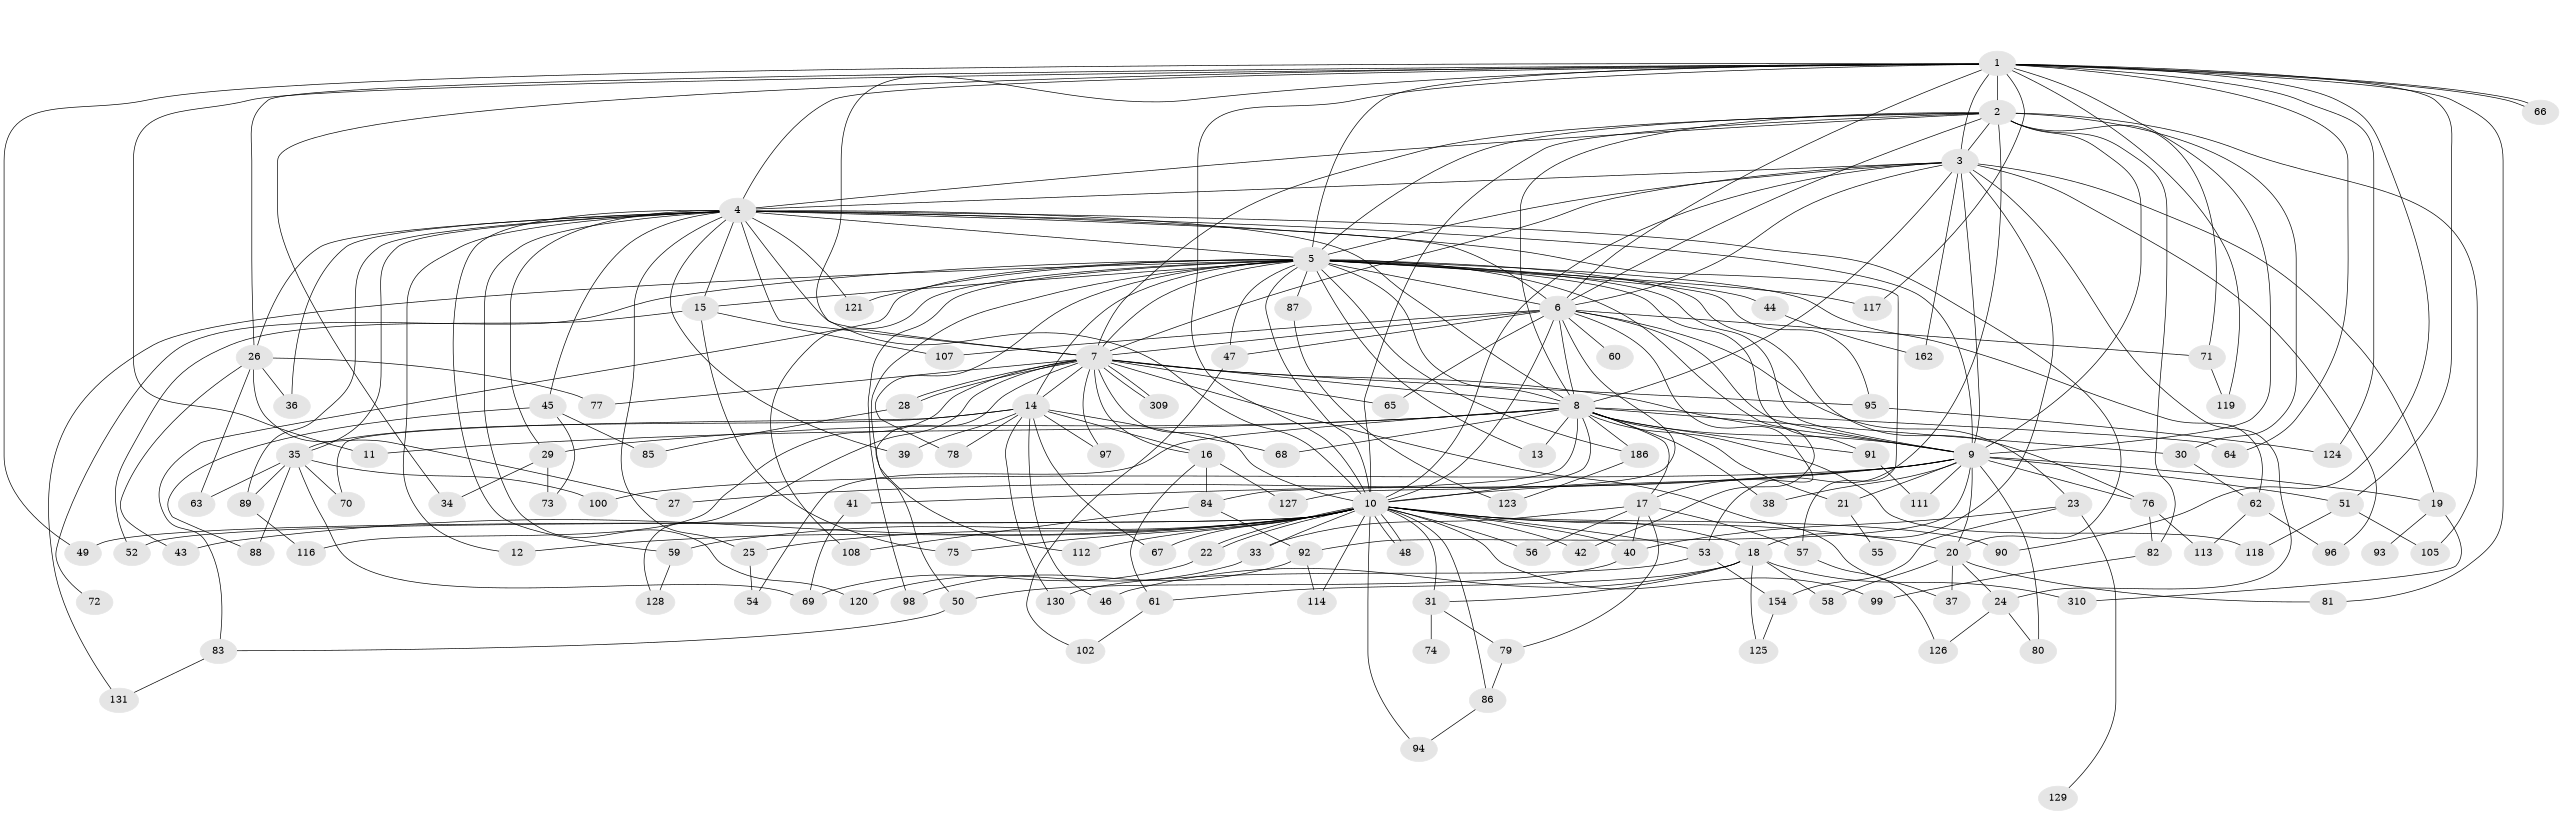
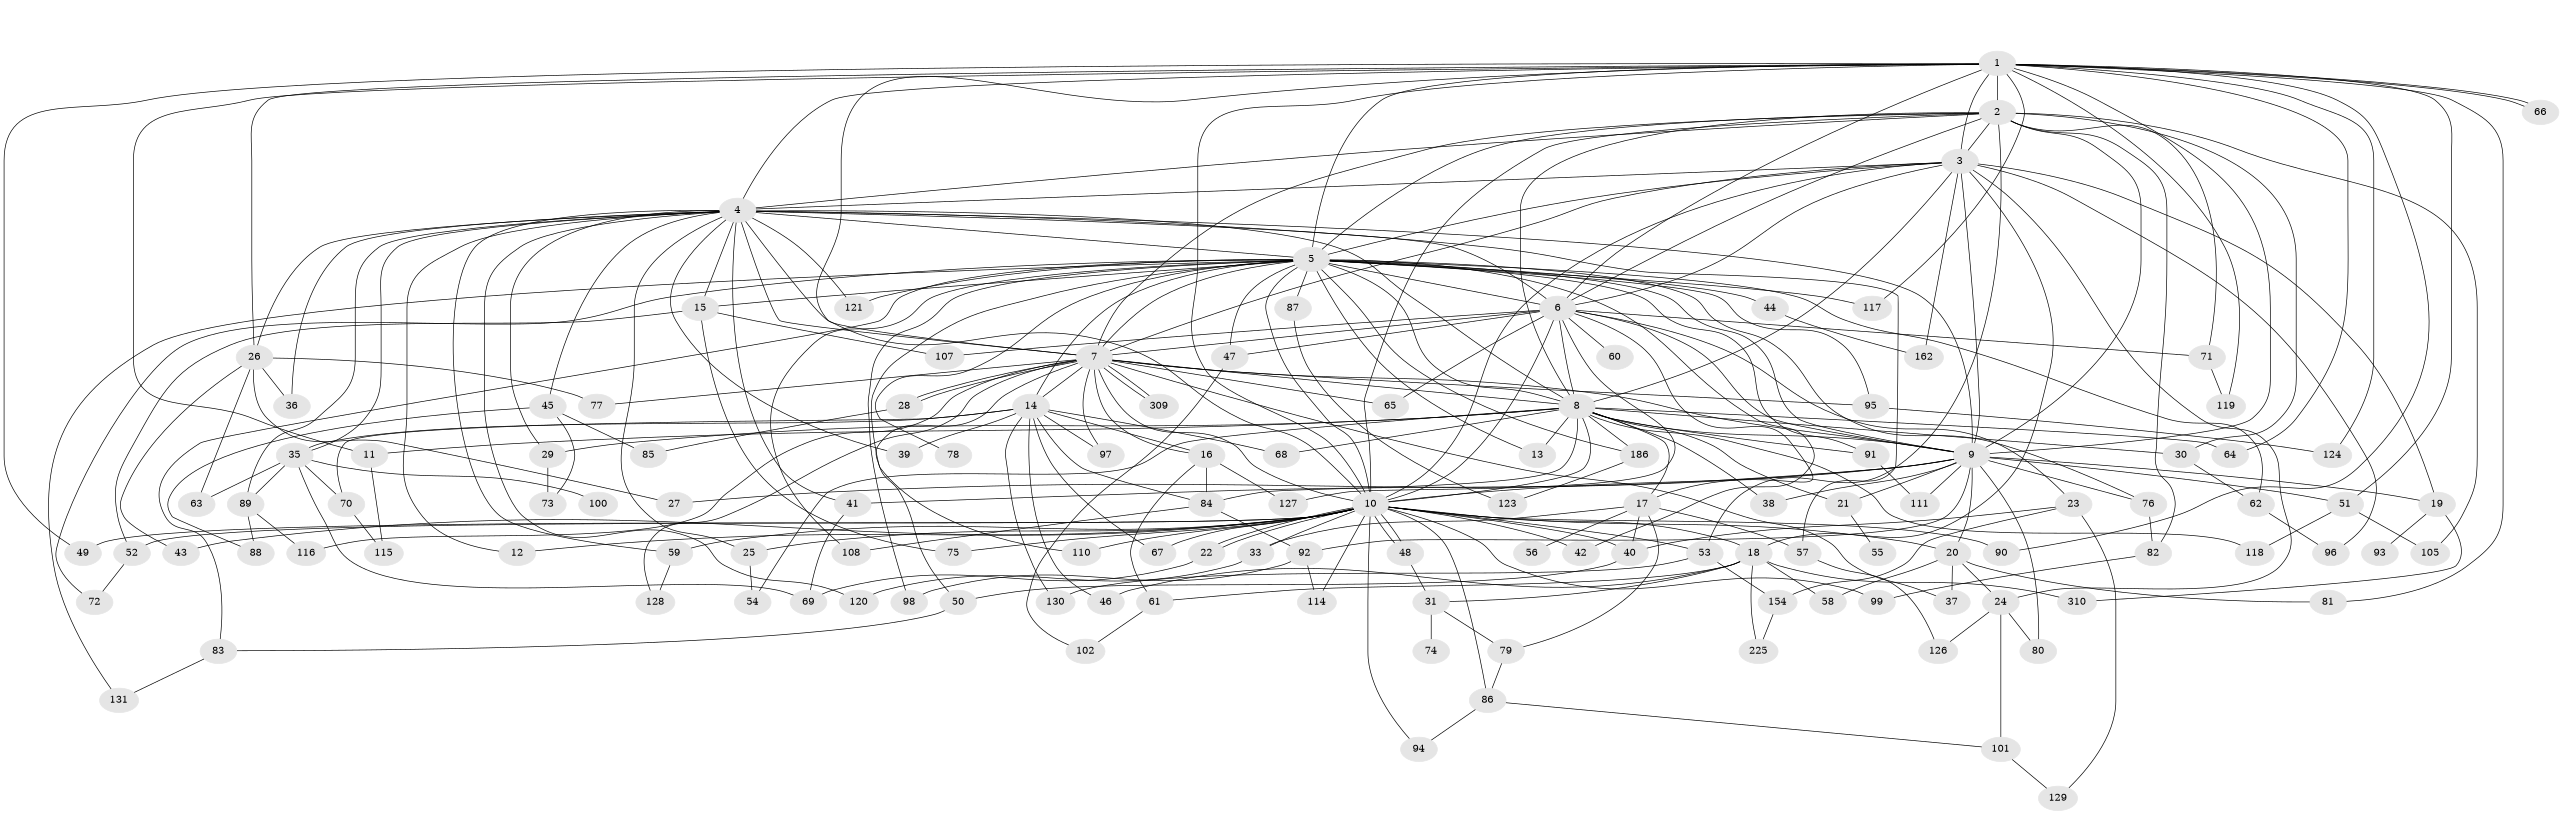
(1580, 233) -> (743, 381)
(986, 435) -> (1107, 477)
(1285, 476) -> none
(275, 504) -> (250, 525)
(447, 504) -> none
(1460, 527) -> none
(1426, 535) -> (1418, 578)
none -> (384, 553)
(1081, 553) -> (1081, 553)
(2204, 553) -> none
none -> (113, 578)
(1759, 651) -> (1759, 651)
none -> (2001, 749)
